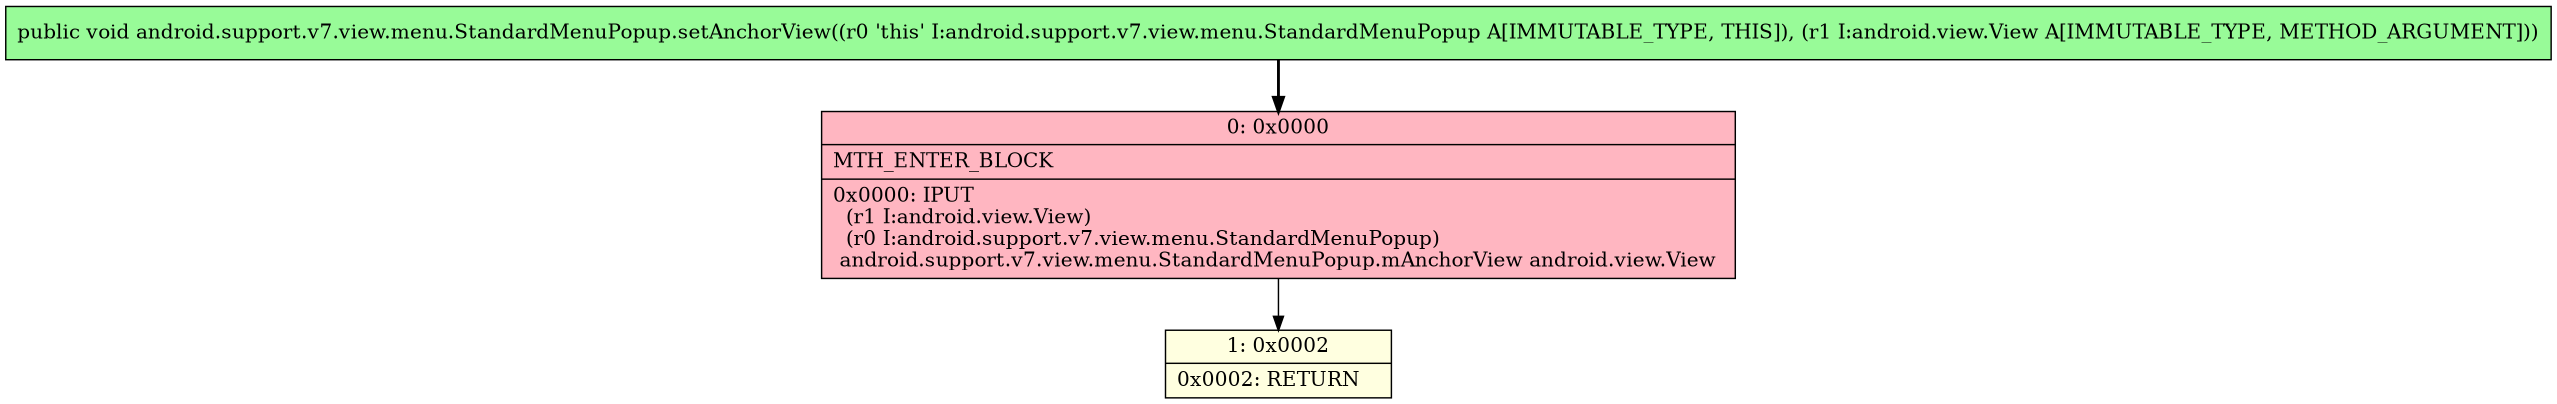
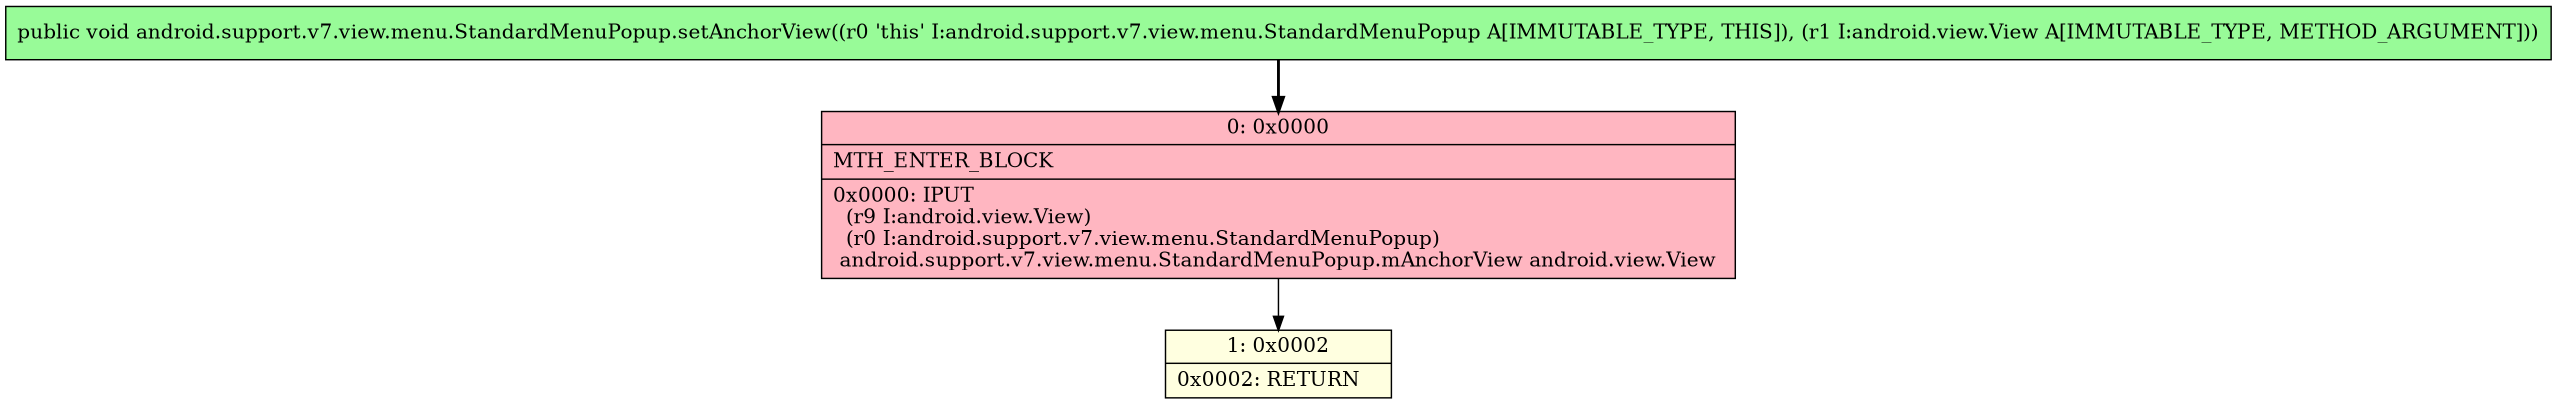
(963, 217) -> (963, 217)
